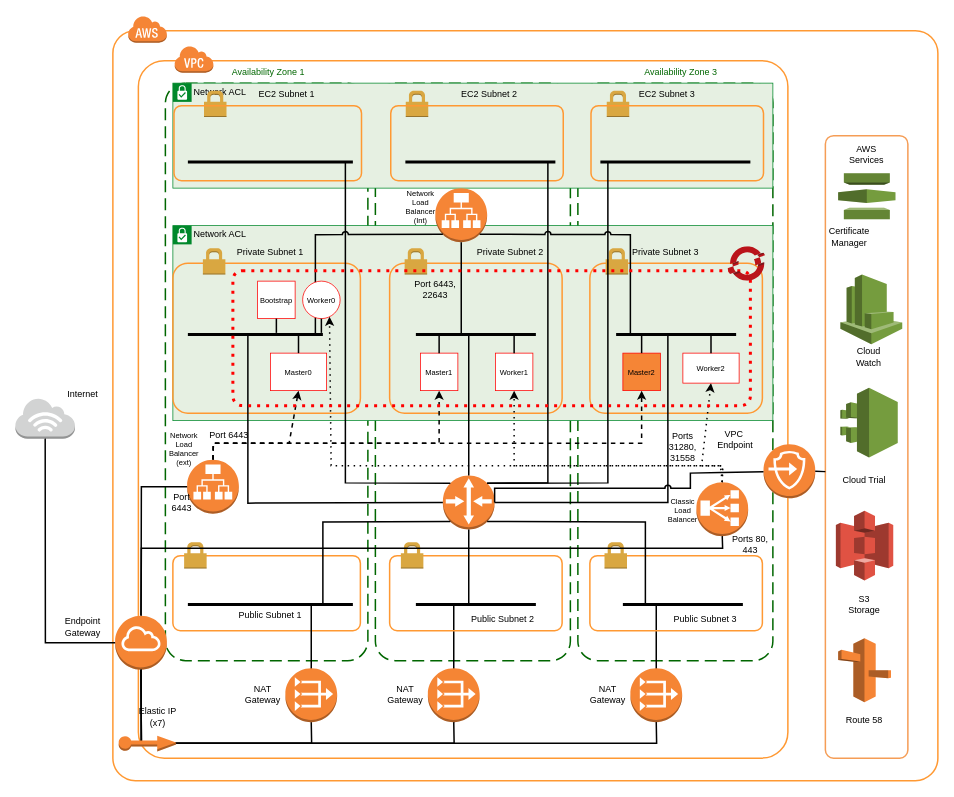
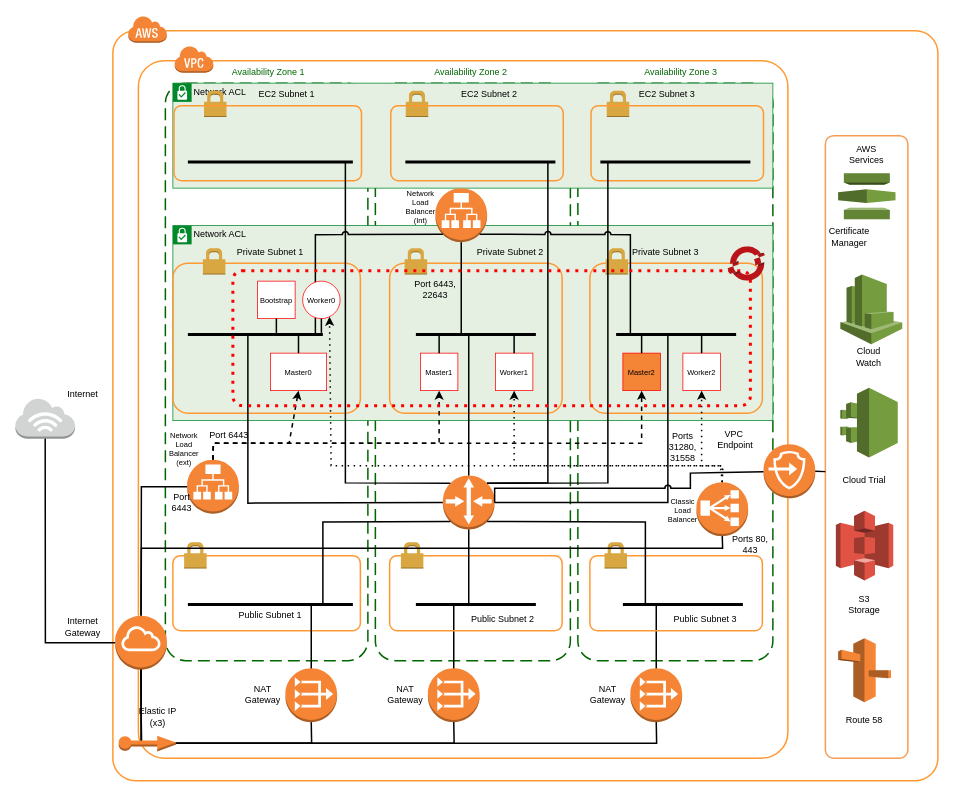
none -> (471, 72)
(711, 368) -> (702, 372)
(83, 627) -> (83, 627)
(158, 717) -> (158, 717)
